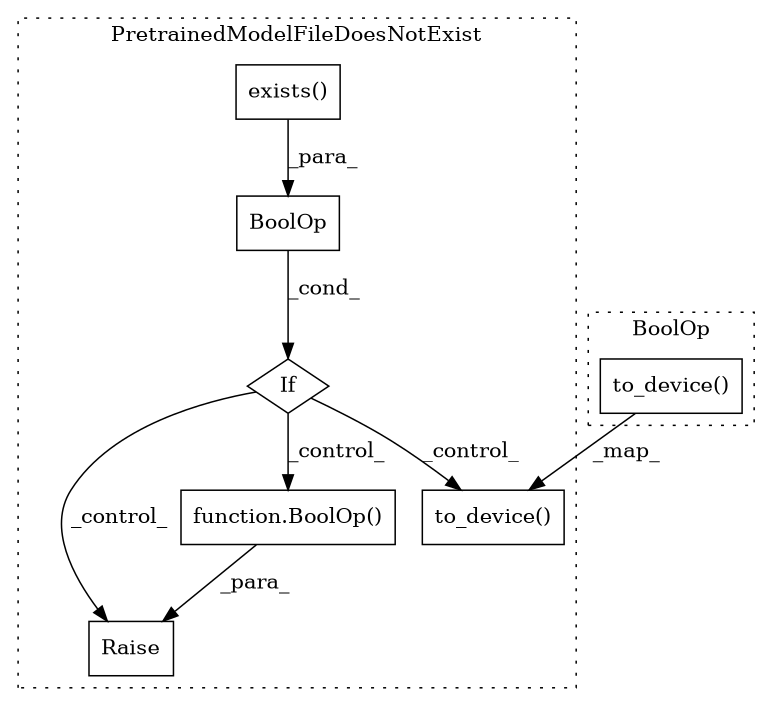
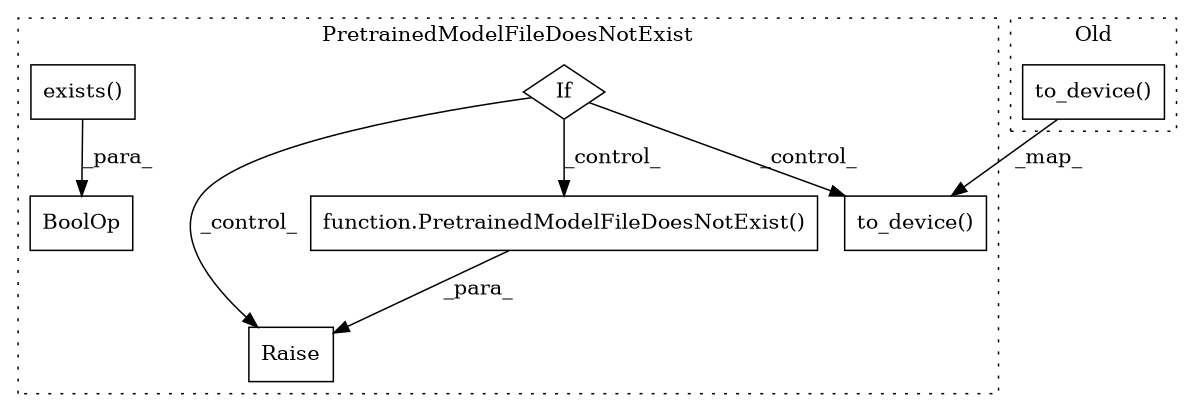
(288, 297) -> none
(671, 330) -> (1094, 35)
(288, 517) -> (564, 223)
